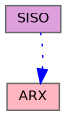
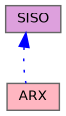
(43, 51) -> (24, 65)
